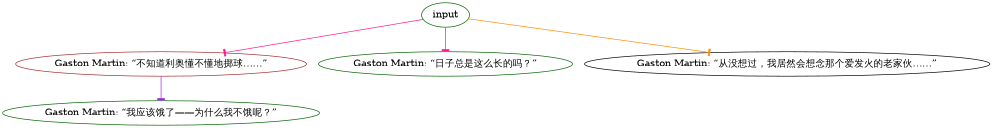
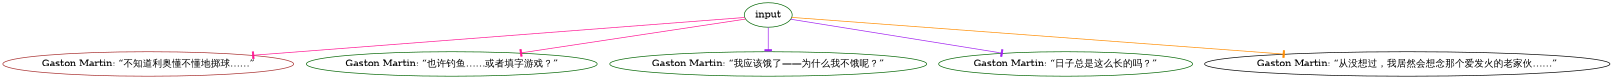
(446, 38) -> (895, 36)
none -> (452, 64)
(161, 87) -> (768, 38)
